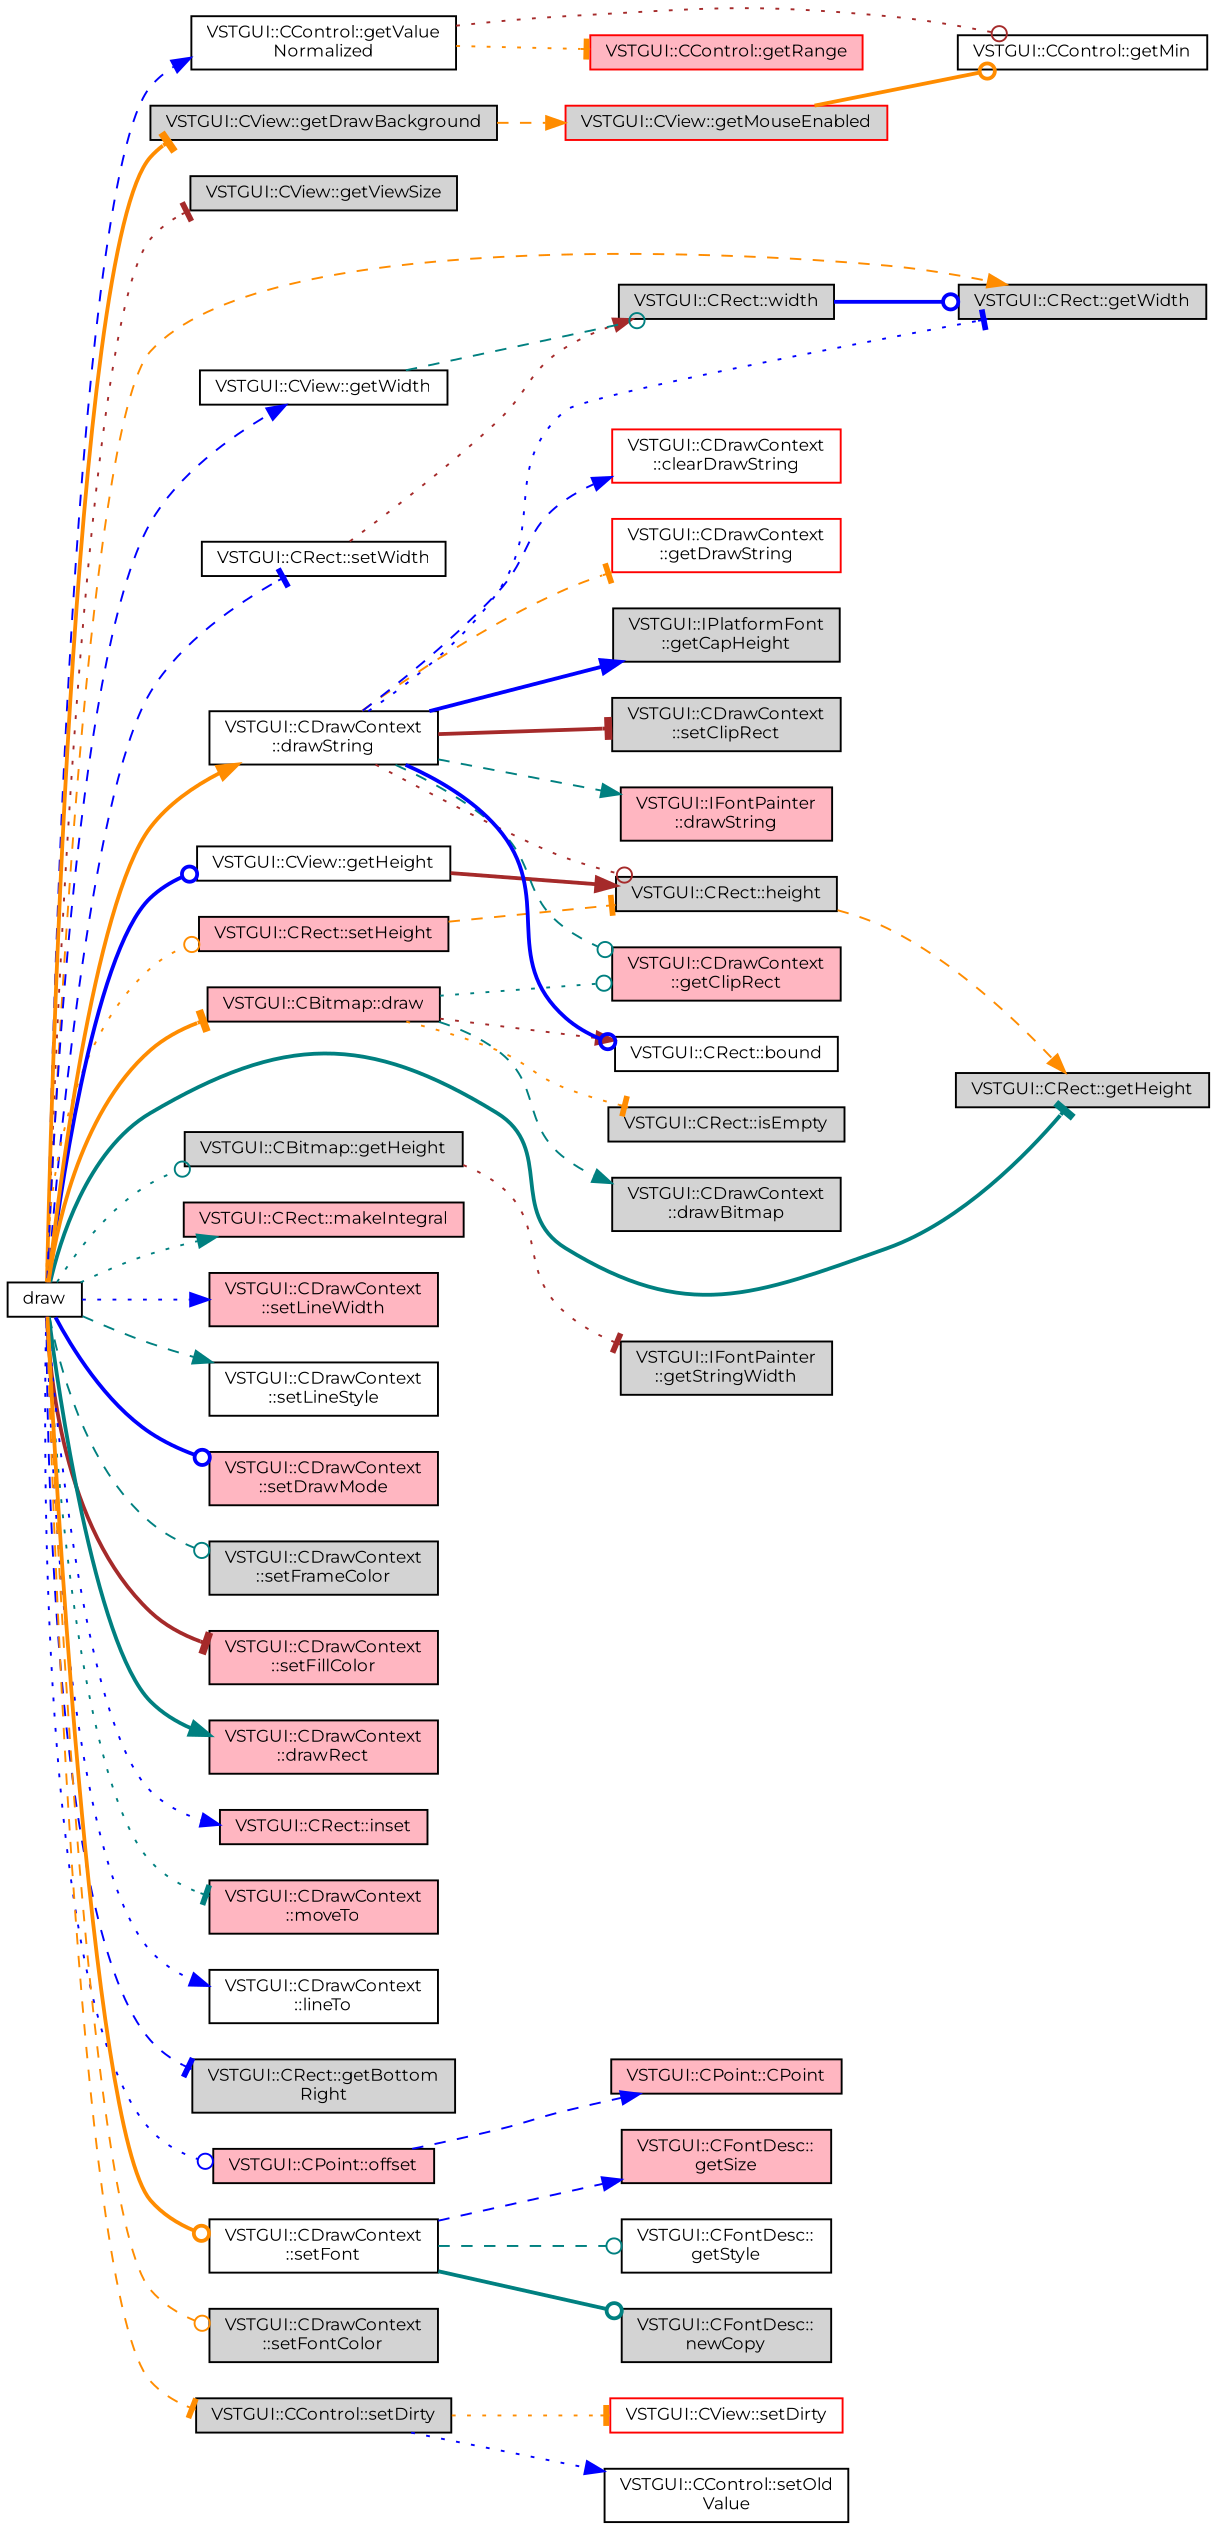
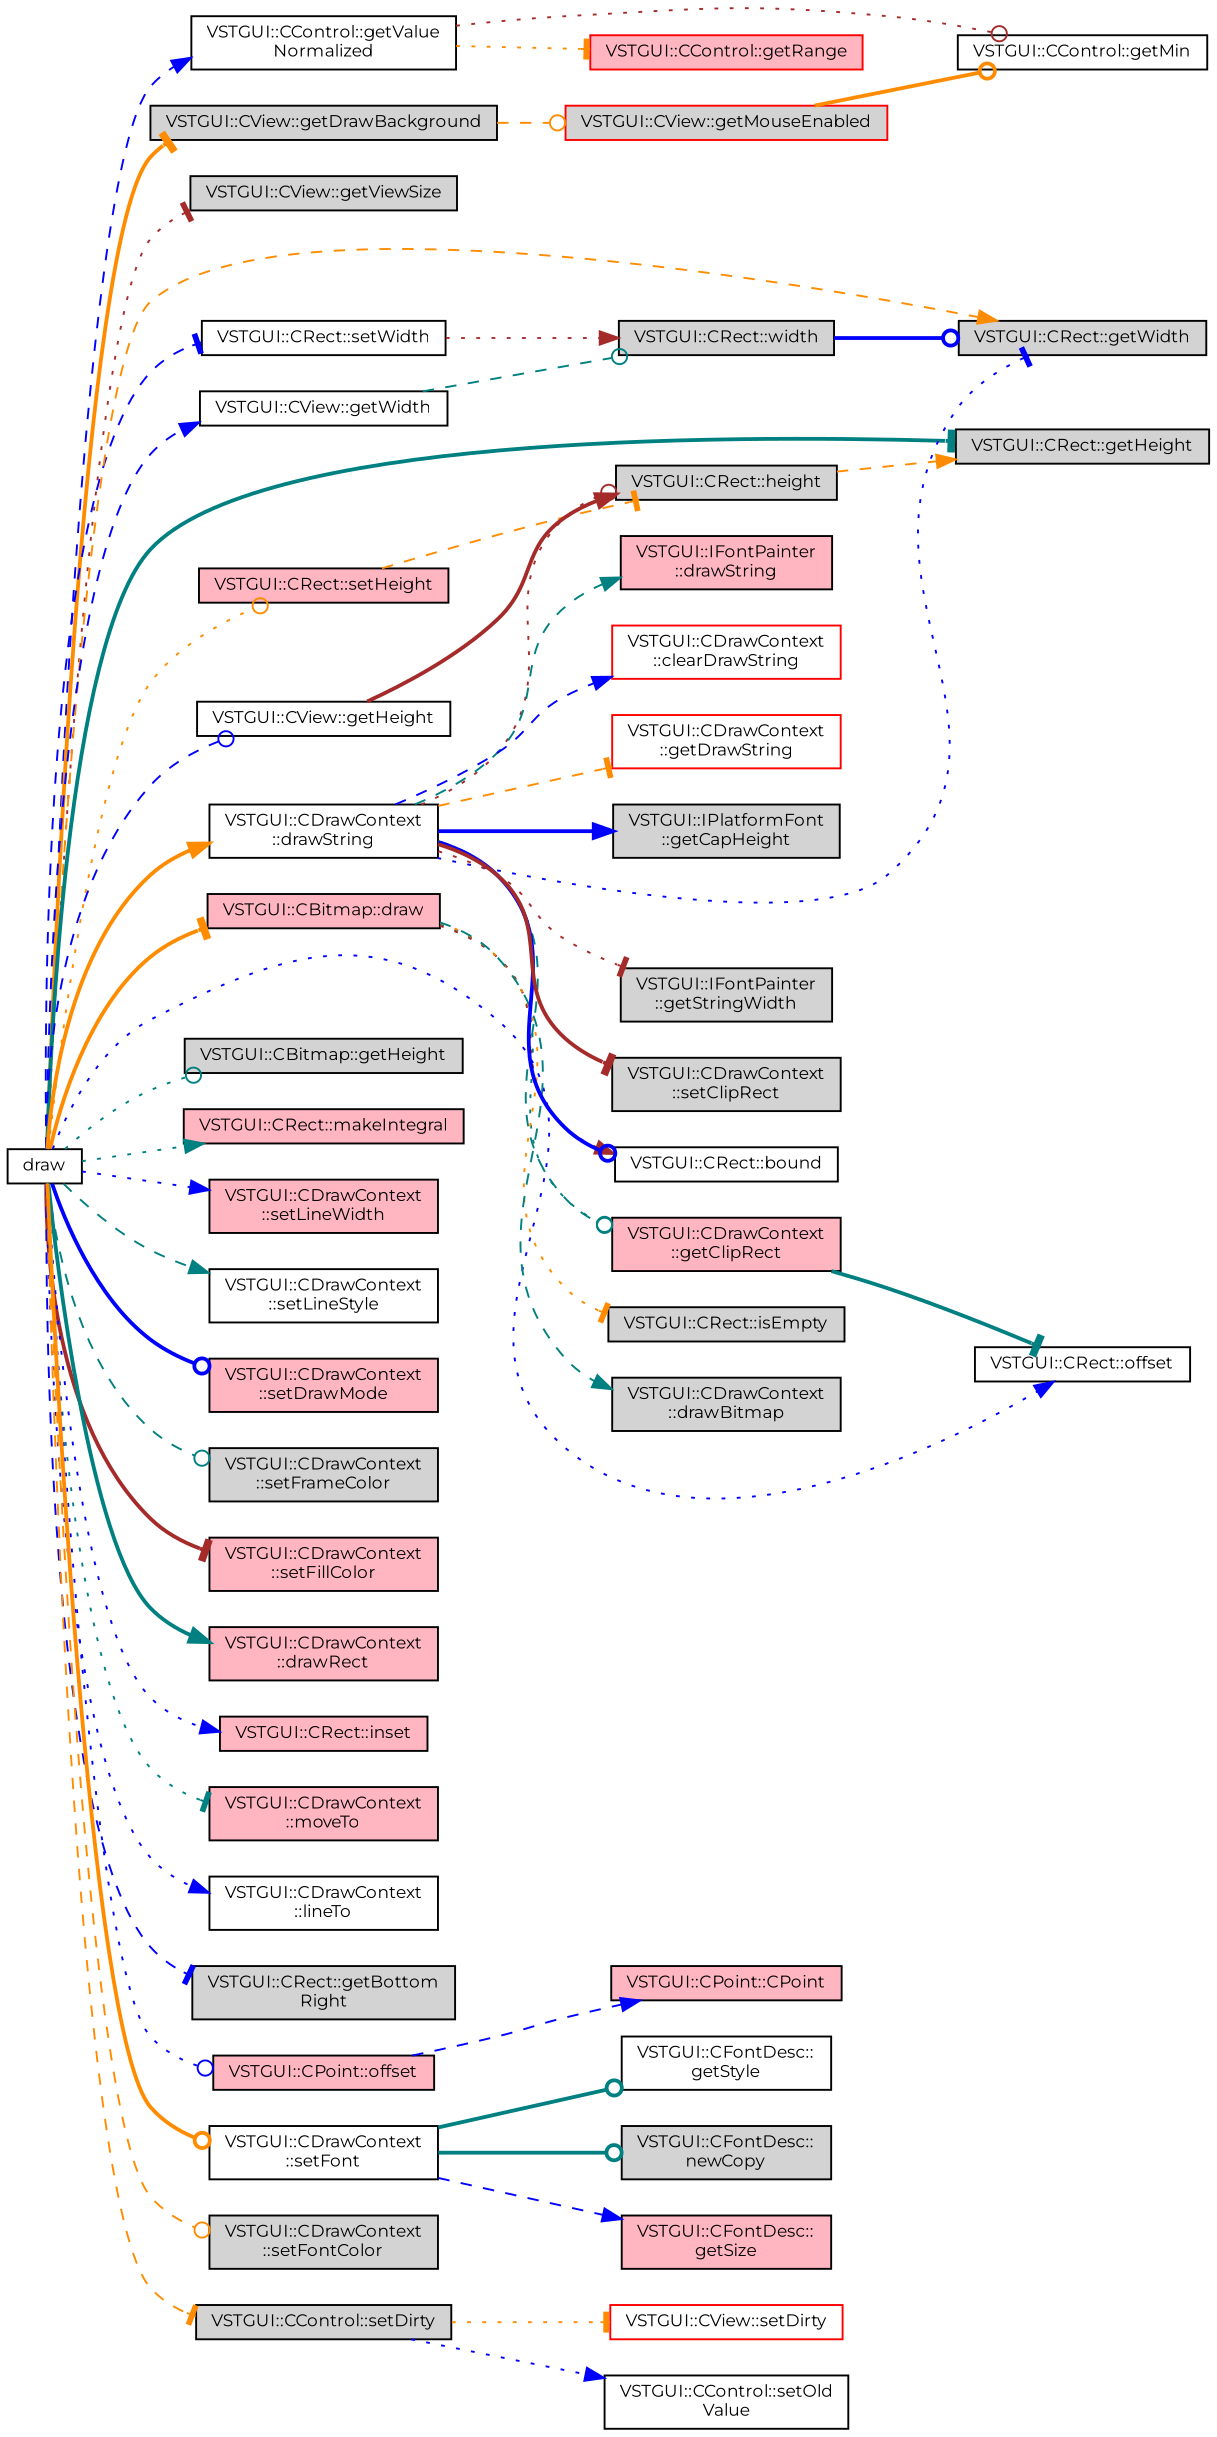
(521, 123) -> (523, 123)
(108, 981) -> (106, 854)
(534, 1255) -> (540, 917)
none -> (1083, 1364)
(522, 2246) -> (522, 2109)
